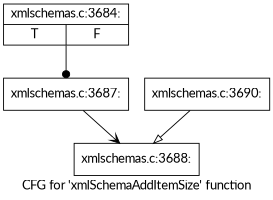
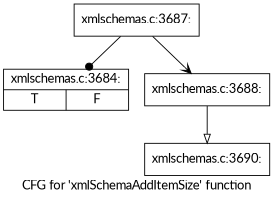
(66, 58) -> (106, 50)
(175, 124) -> (207, 120)
